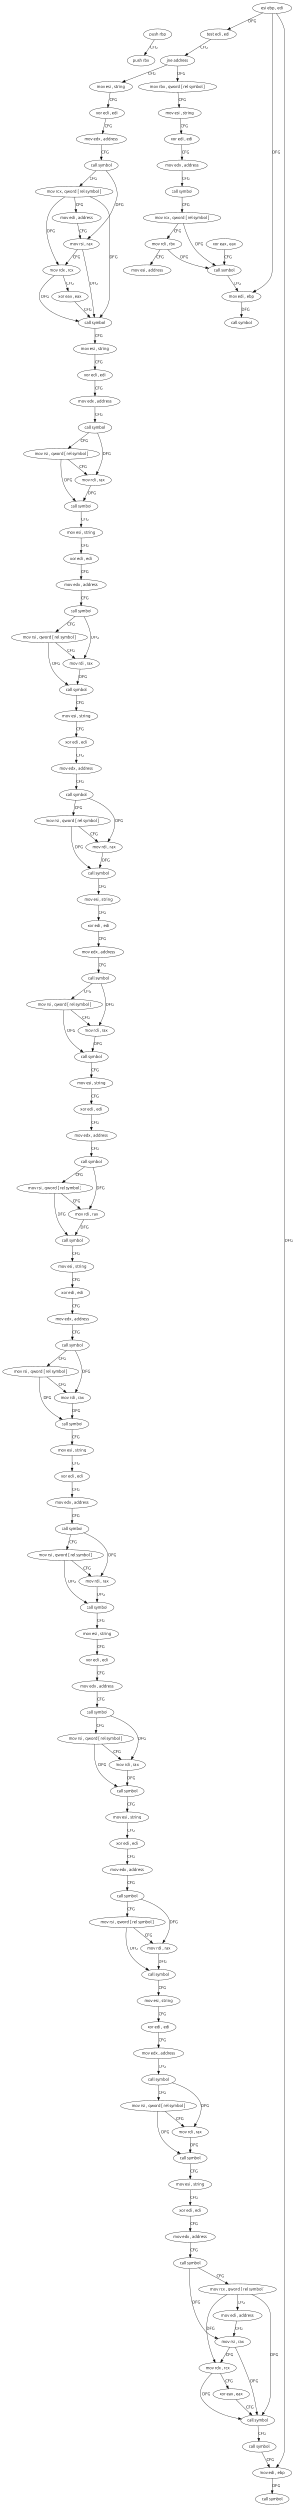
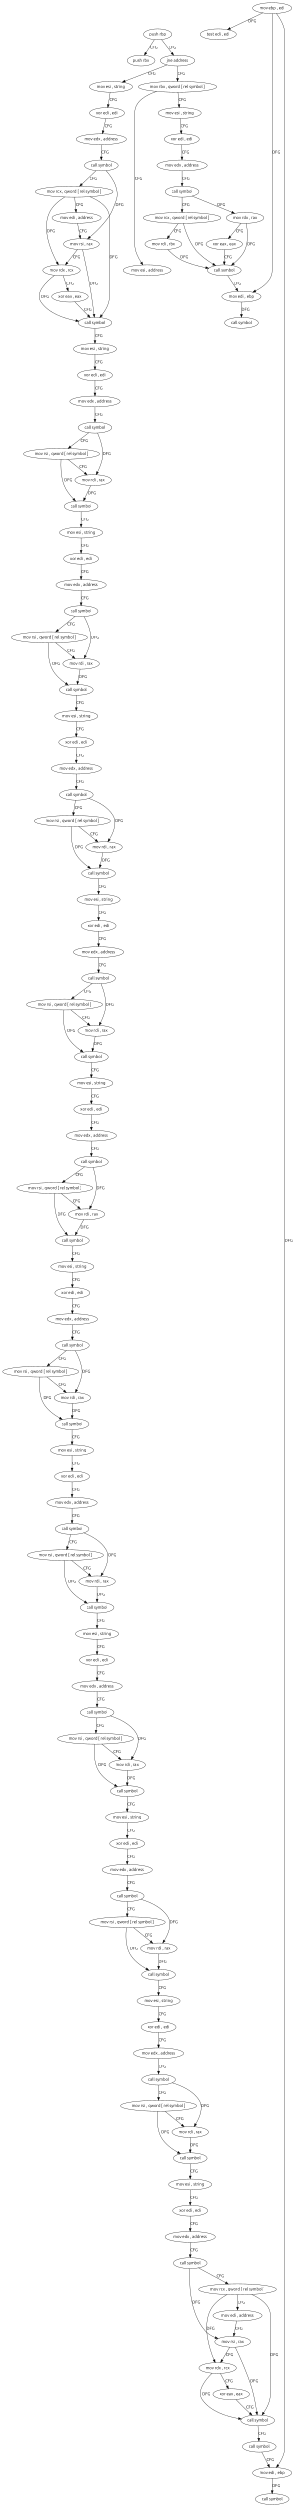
(272, 8) -> (272, 8)
(199, 47) -> (167, 46)
(181, 74) -> (181, 74)
none -> (245, 218)
(156, 256) -> (135, 172)
